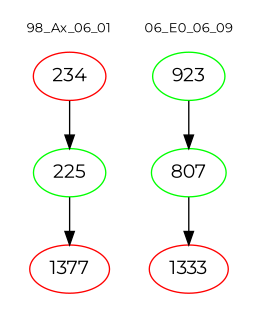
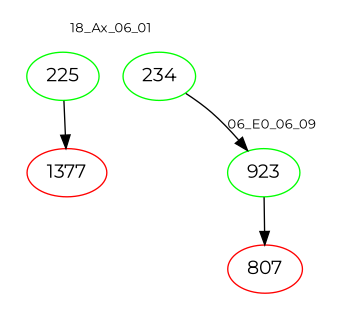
(70, 29) -> (111, 29)
(70, 76) -> (159, 76)
(70, 118) -> (225, 126)
(189, 173) -> (265, 269)
(189, 269) -> none
